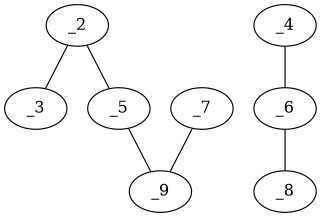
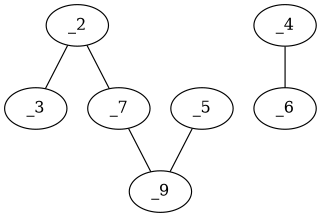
(98, 67) -> (98, 67)
(285, 192) -> none
